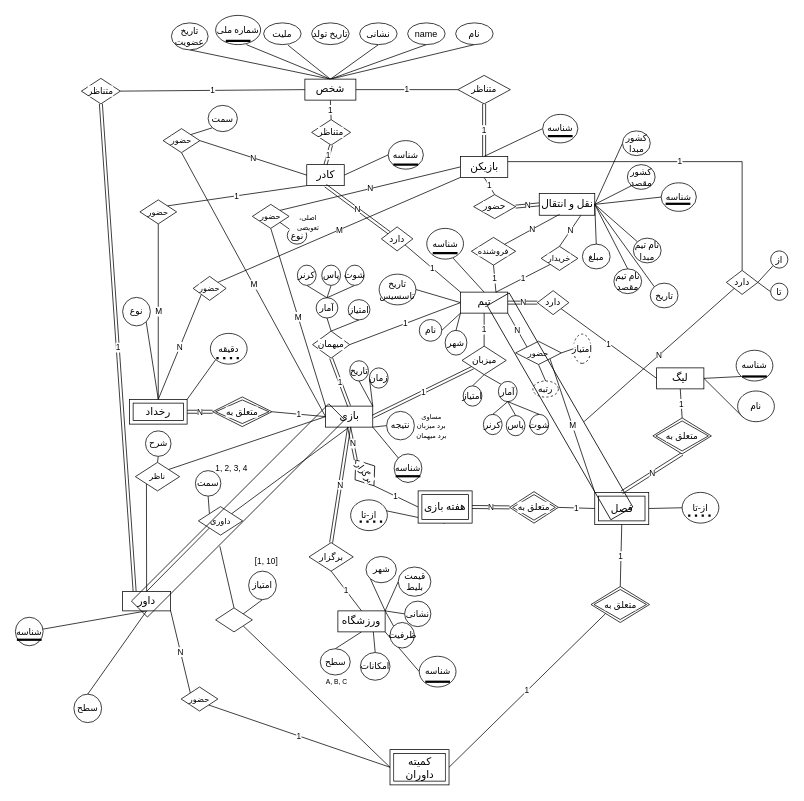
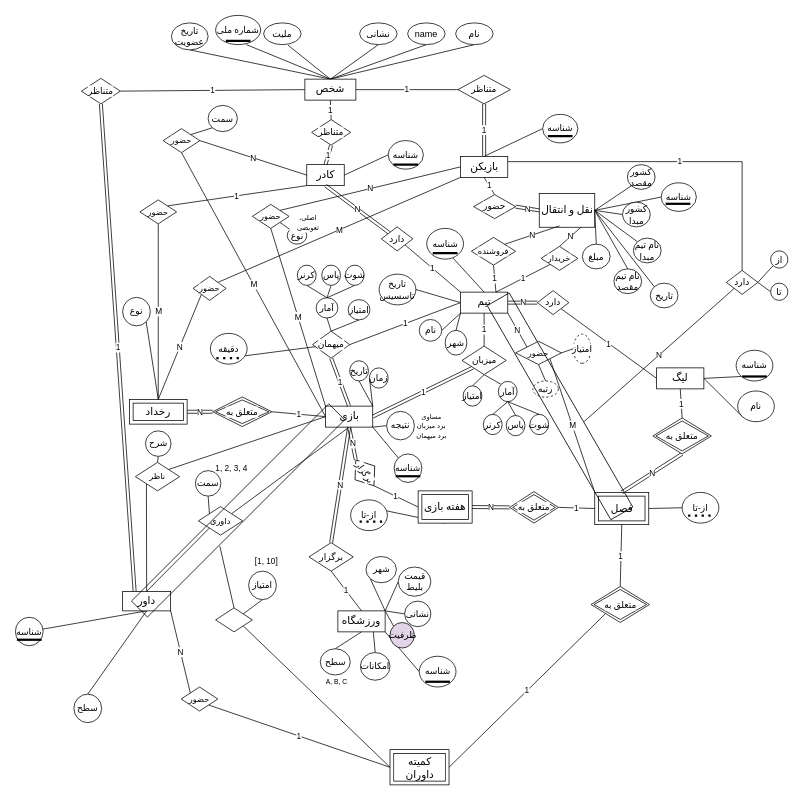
(330, 34) -> none
(636, 143) -> (636, 215)
(567, 204) -> (567, 210)
(201, 379) -> (280, 351)
(402, 635) -> (402, 635)
